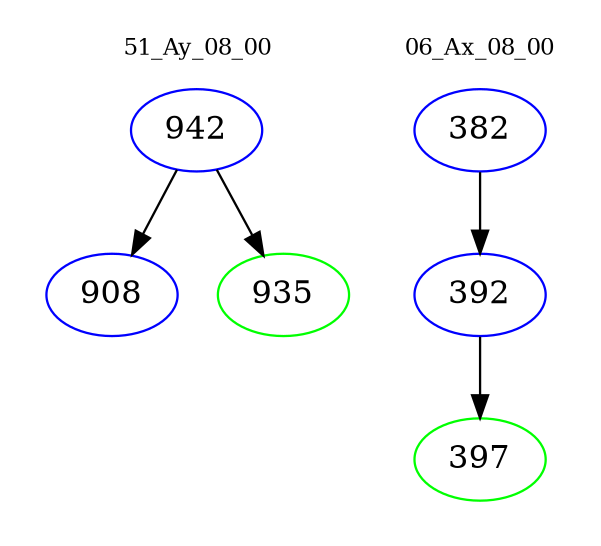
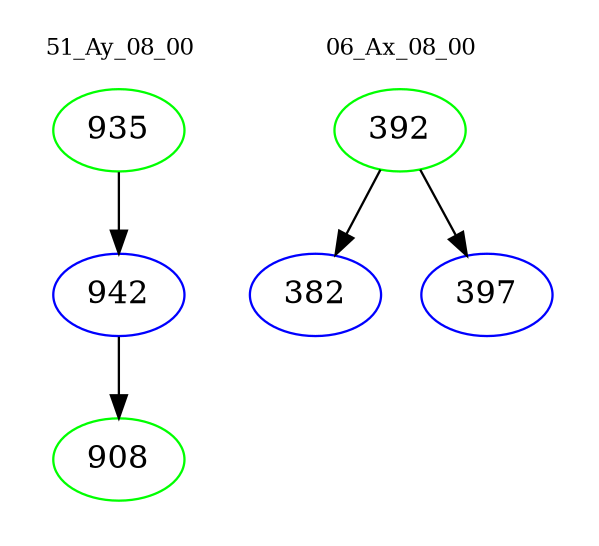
(480, 201) -> (363, 202)
(234, 202) -> (119, 201)
(112, 295) -> (119, 460)
(480, 295) -> (400, 130)
(480, 460) -> (487, 295)
